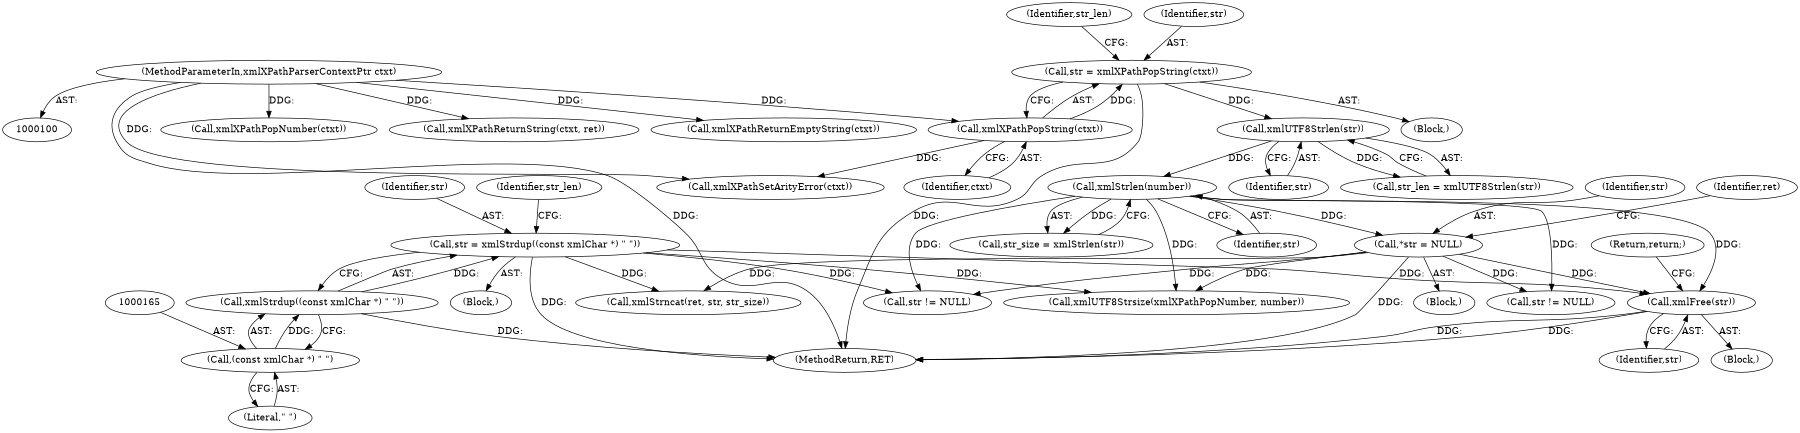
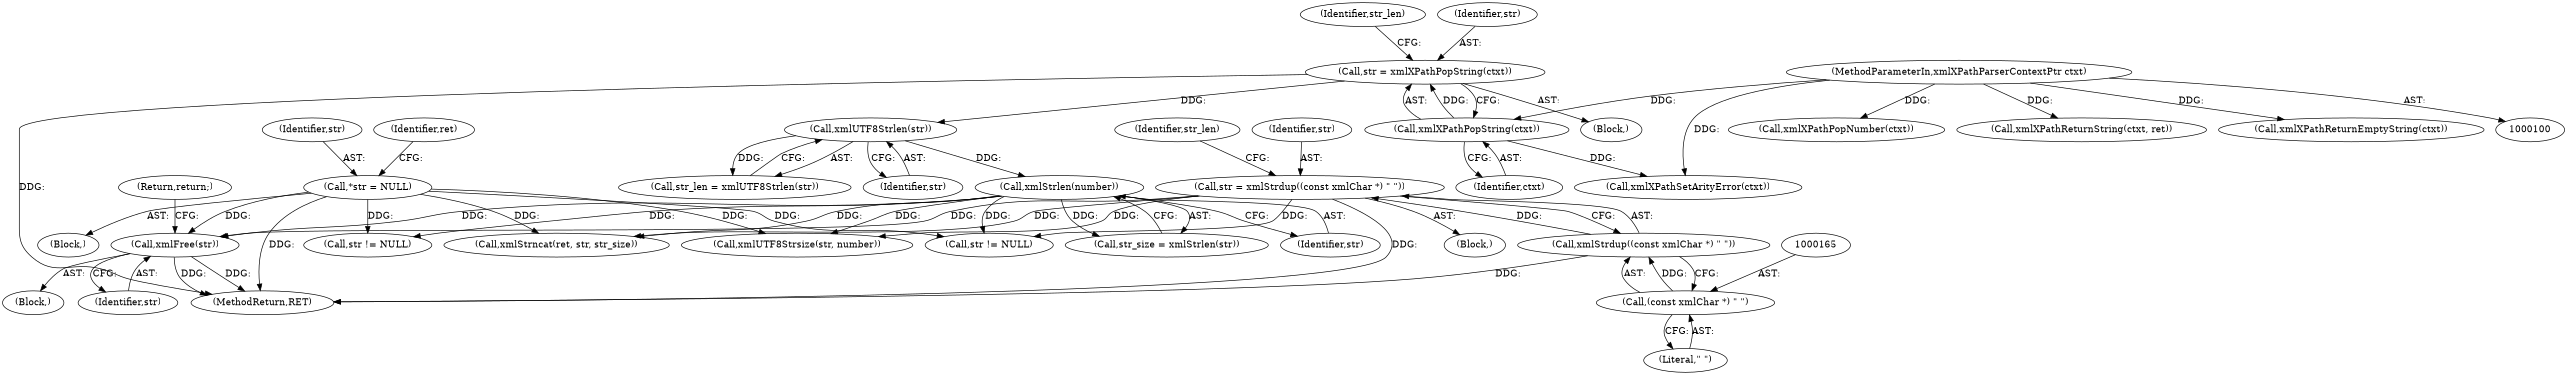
(459, 165) -> none
(1283, 212) -> (822, 216)
(1177, 303) -> (797, 245)
